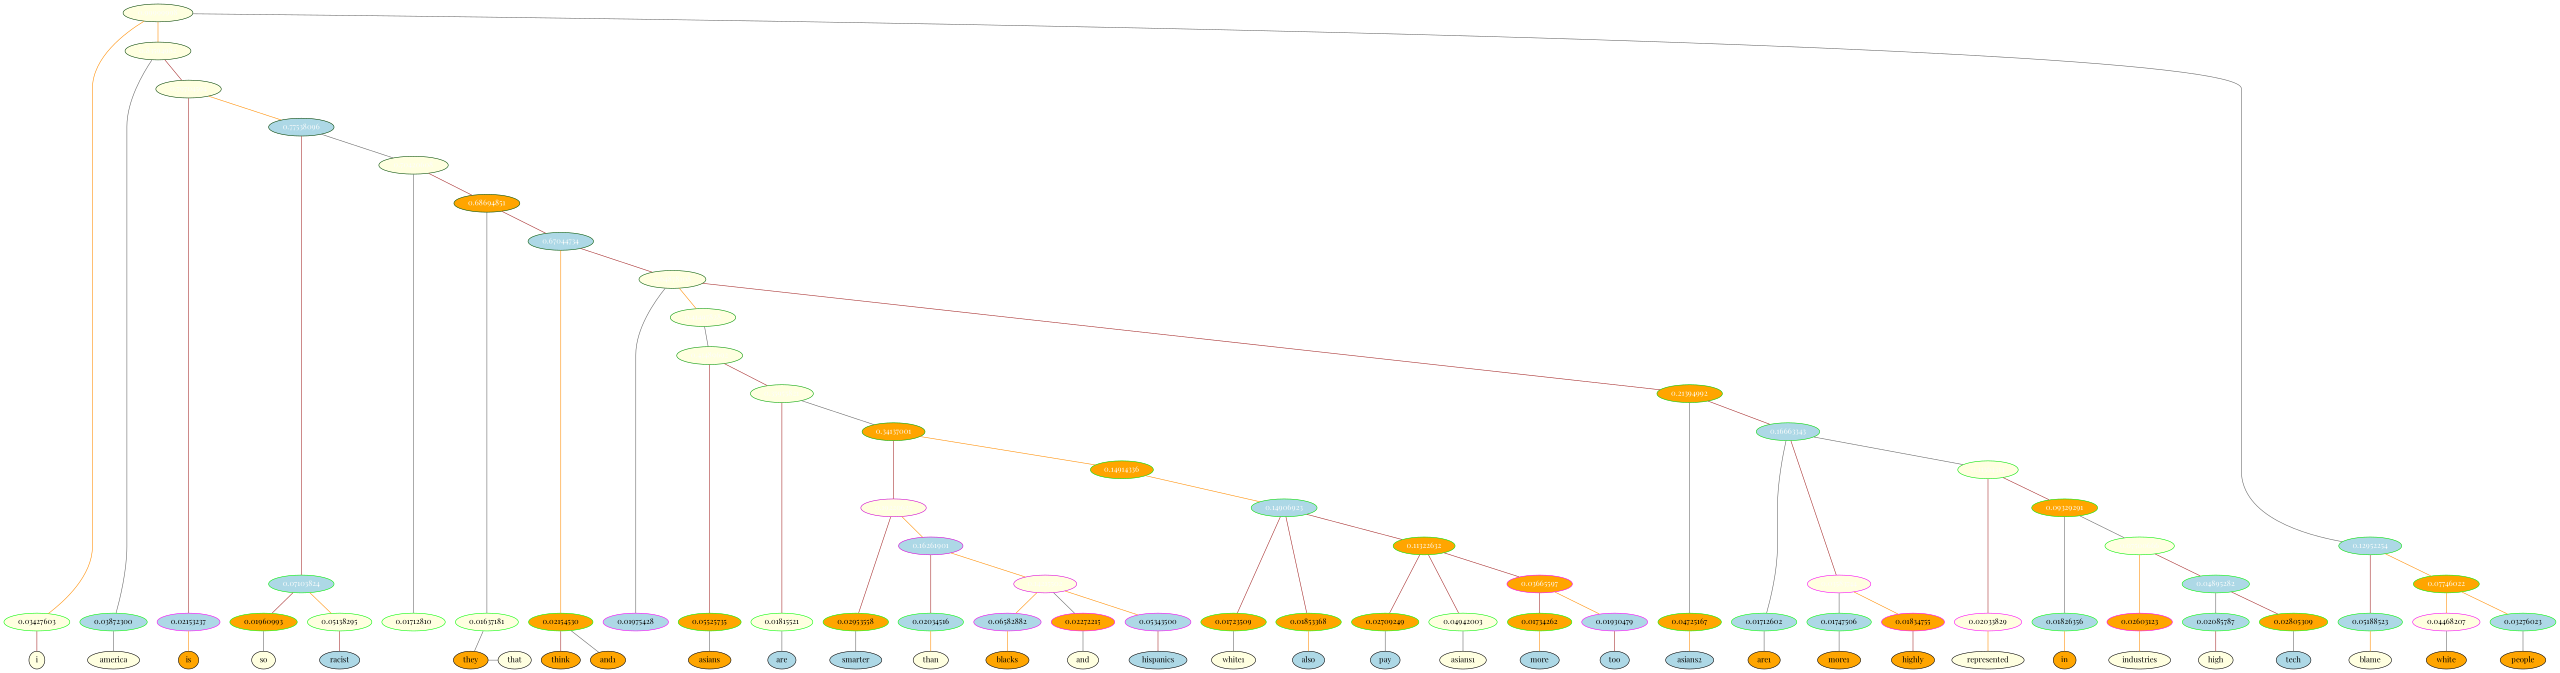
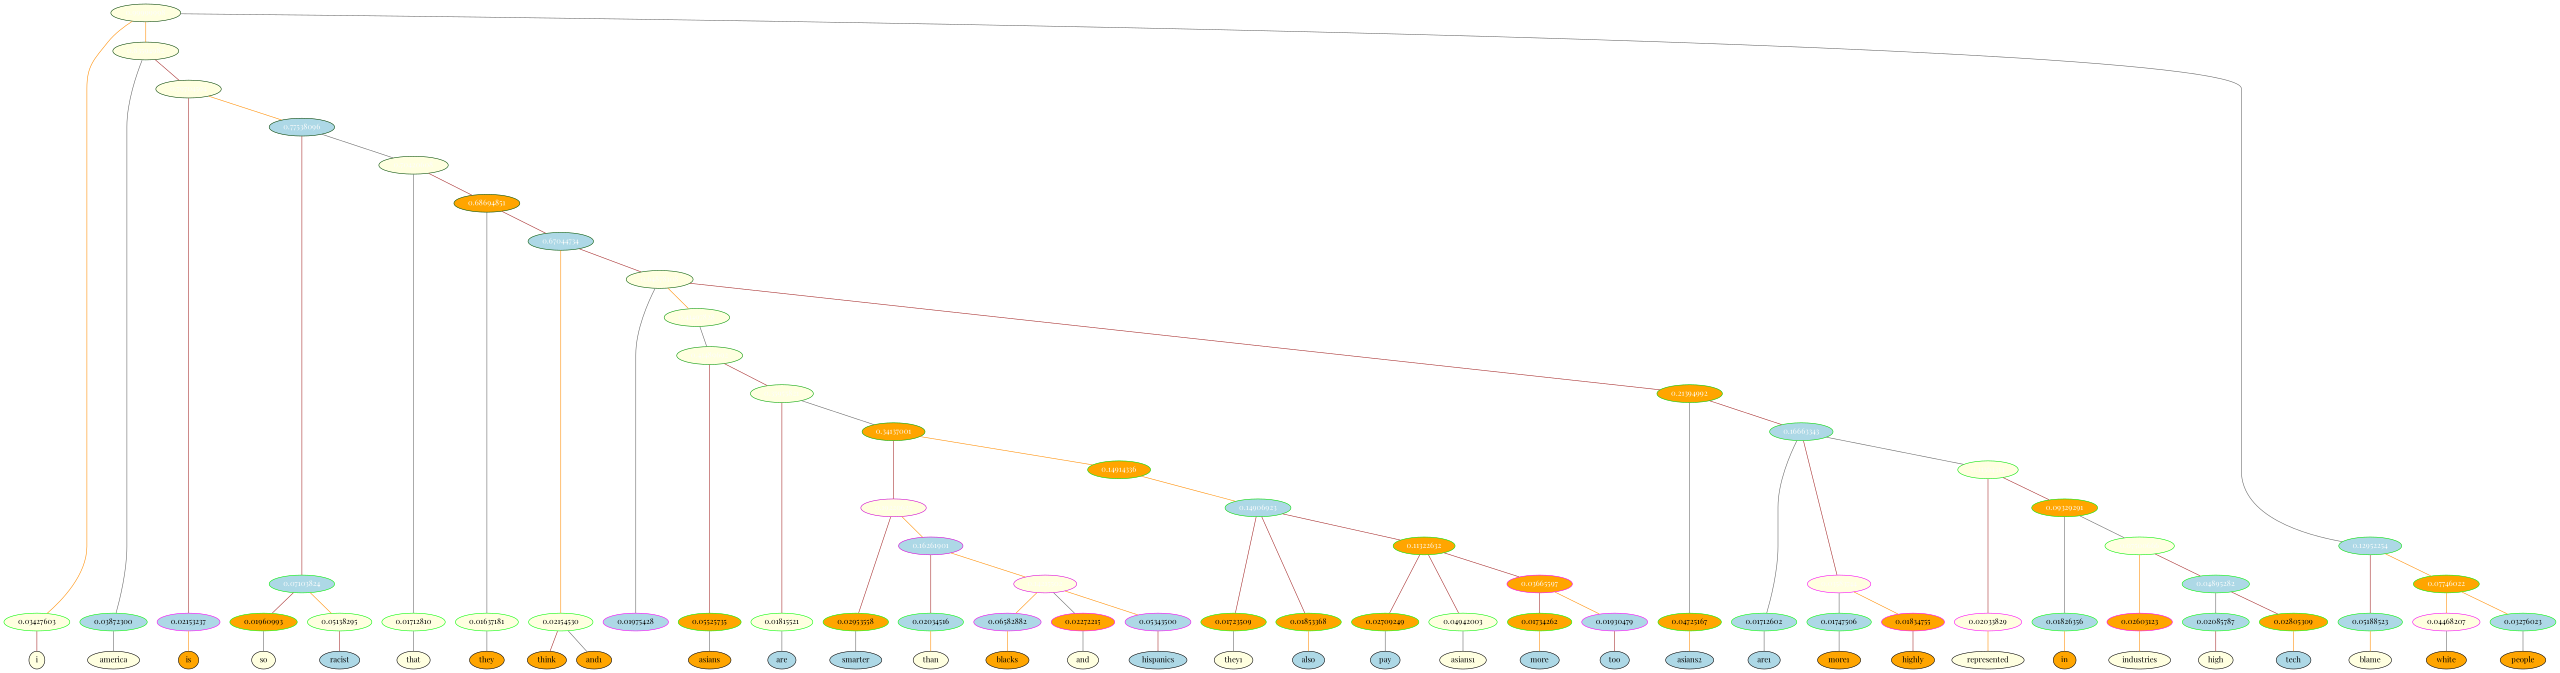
(561, 622) -> (561, 622)
(2294, 641) -> (2294, 641)
(493, 660) -> (414, 641)
(1234, 660) -> (1234, 660)
(1764, 660) -> (1764, 660)
